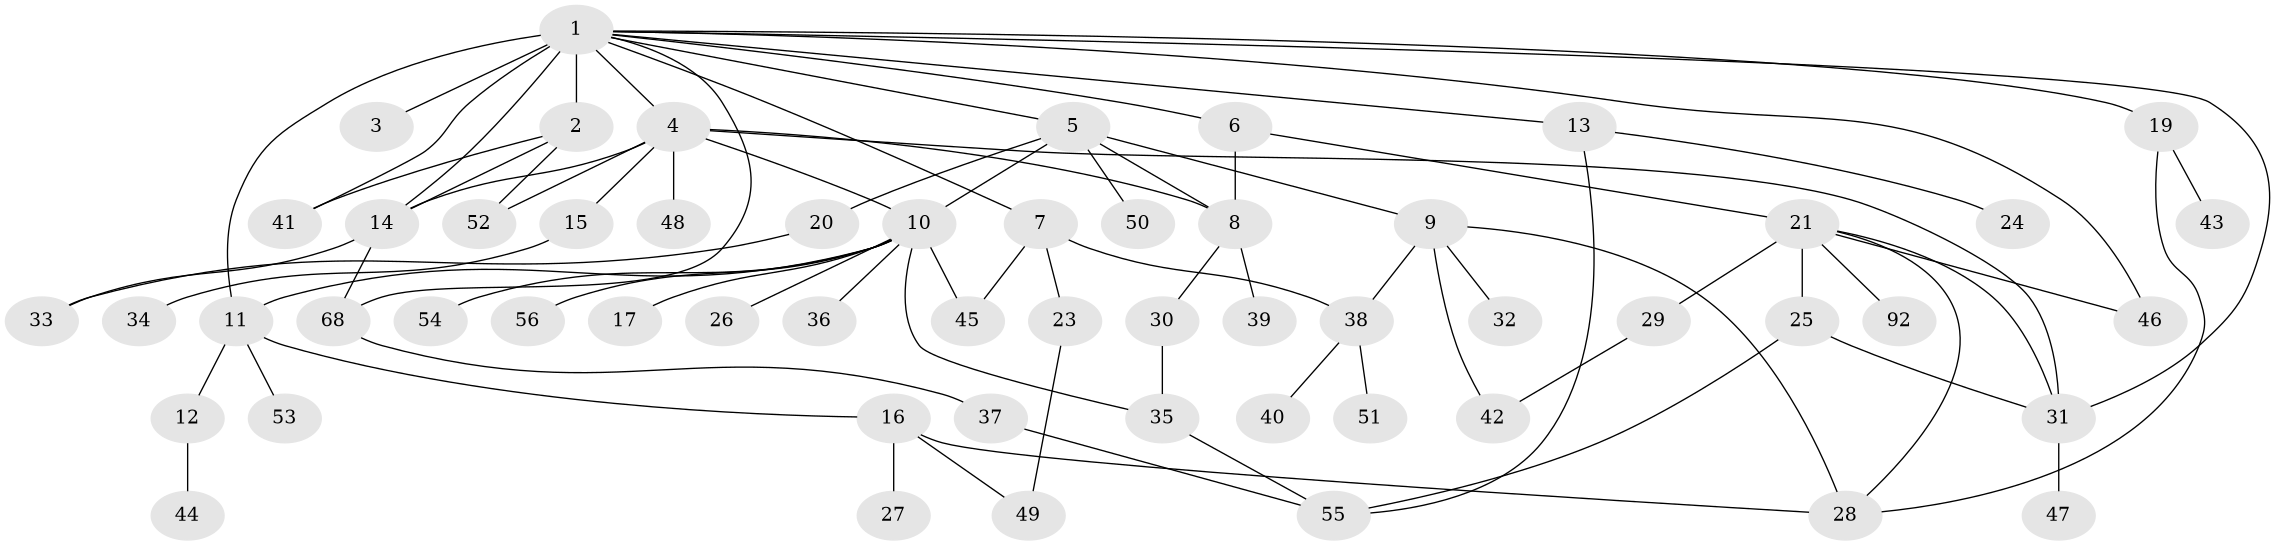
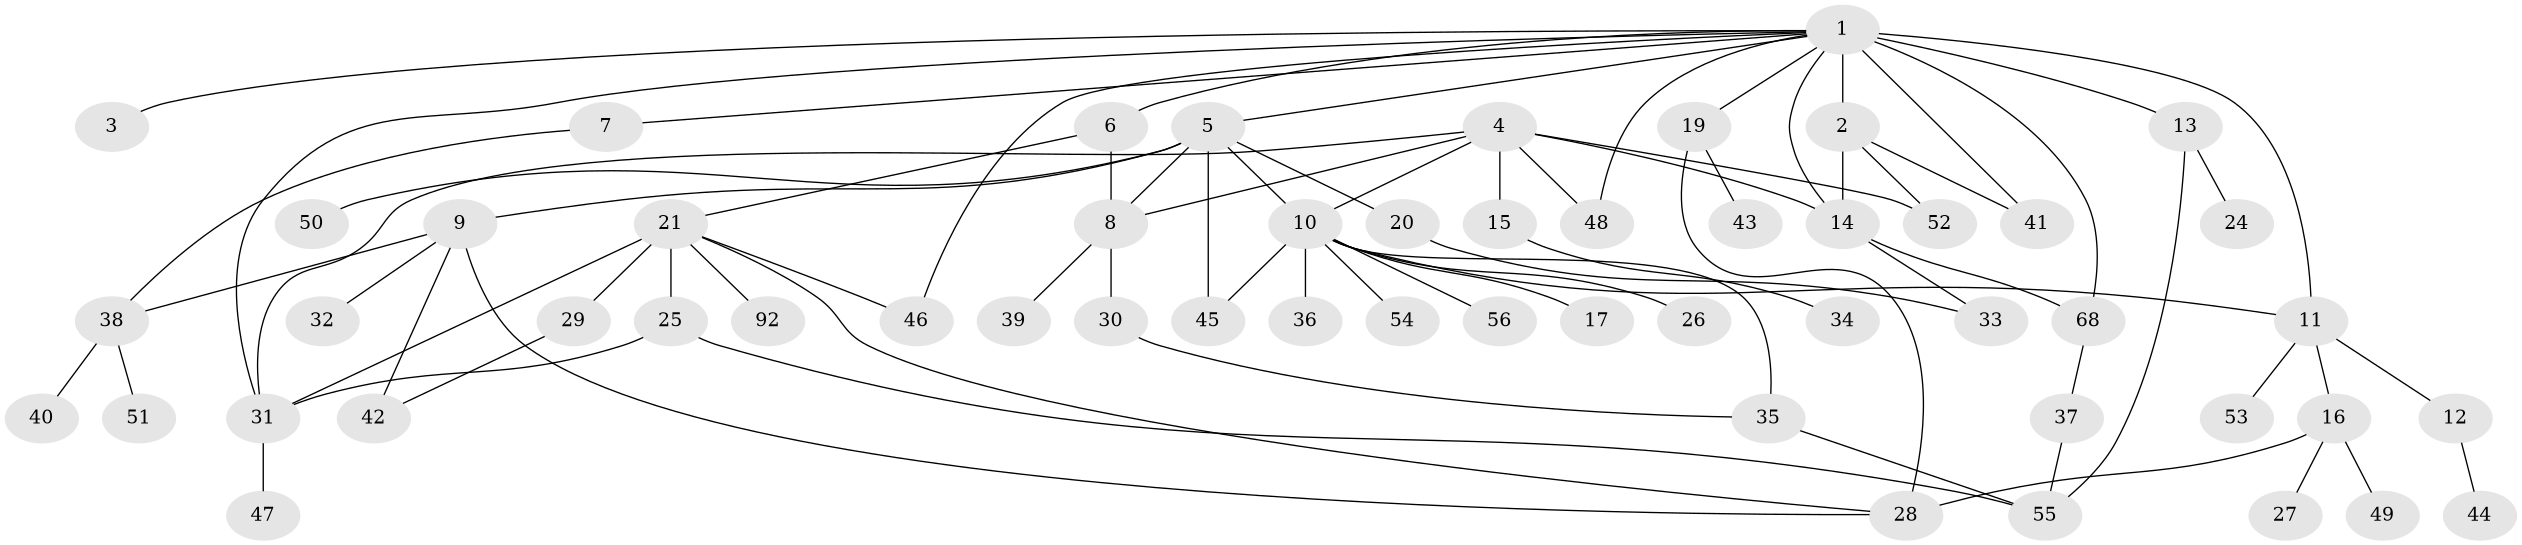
(625, 78) -> (1673, 82)
(1004, 273) -> (1208, 224)
(1065, 321) -> none
